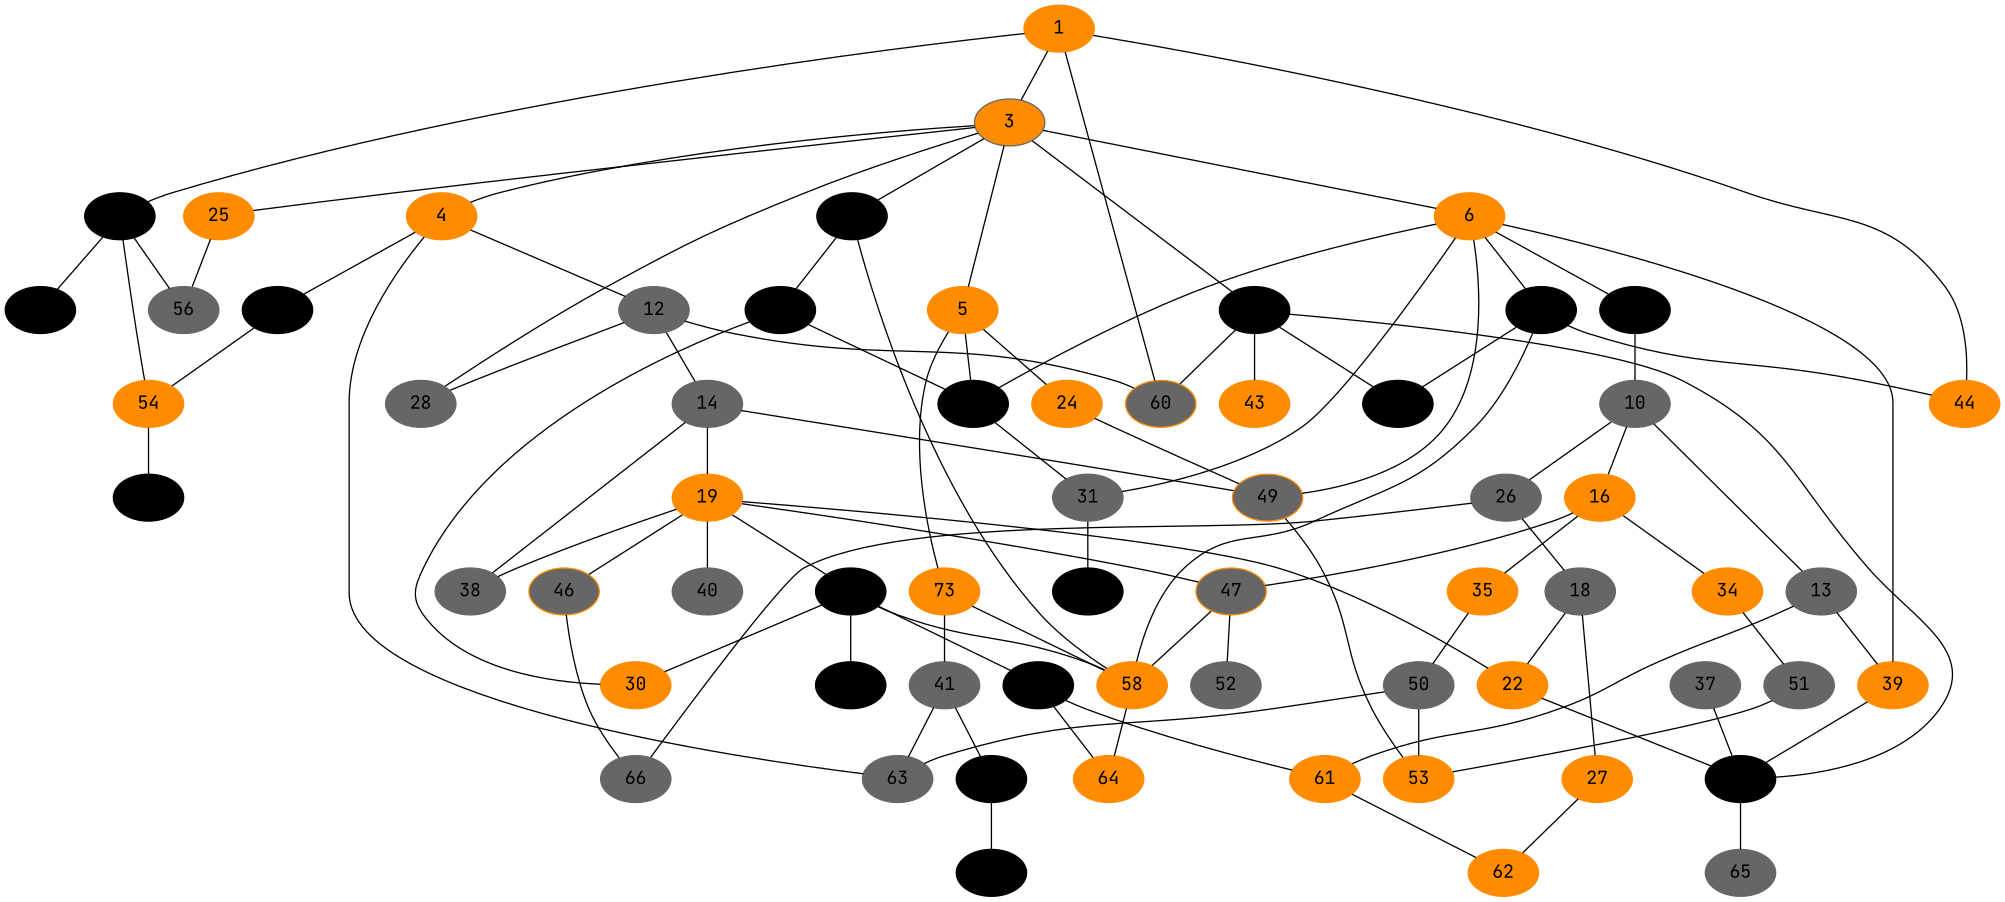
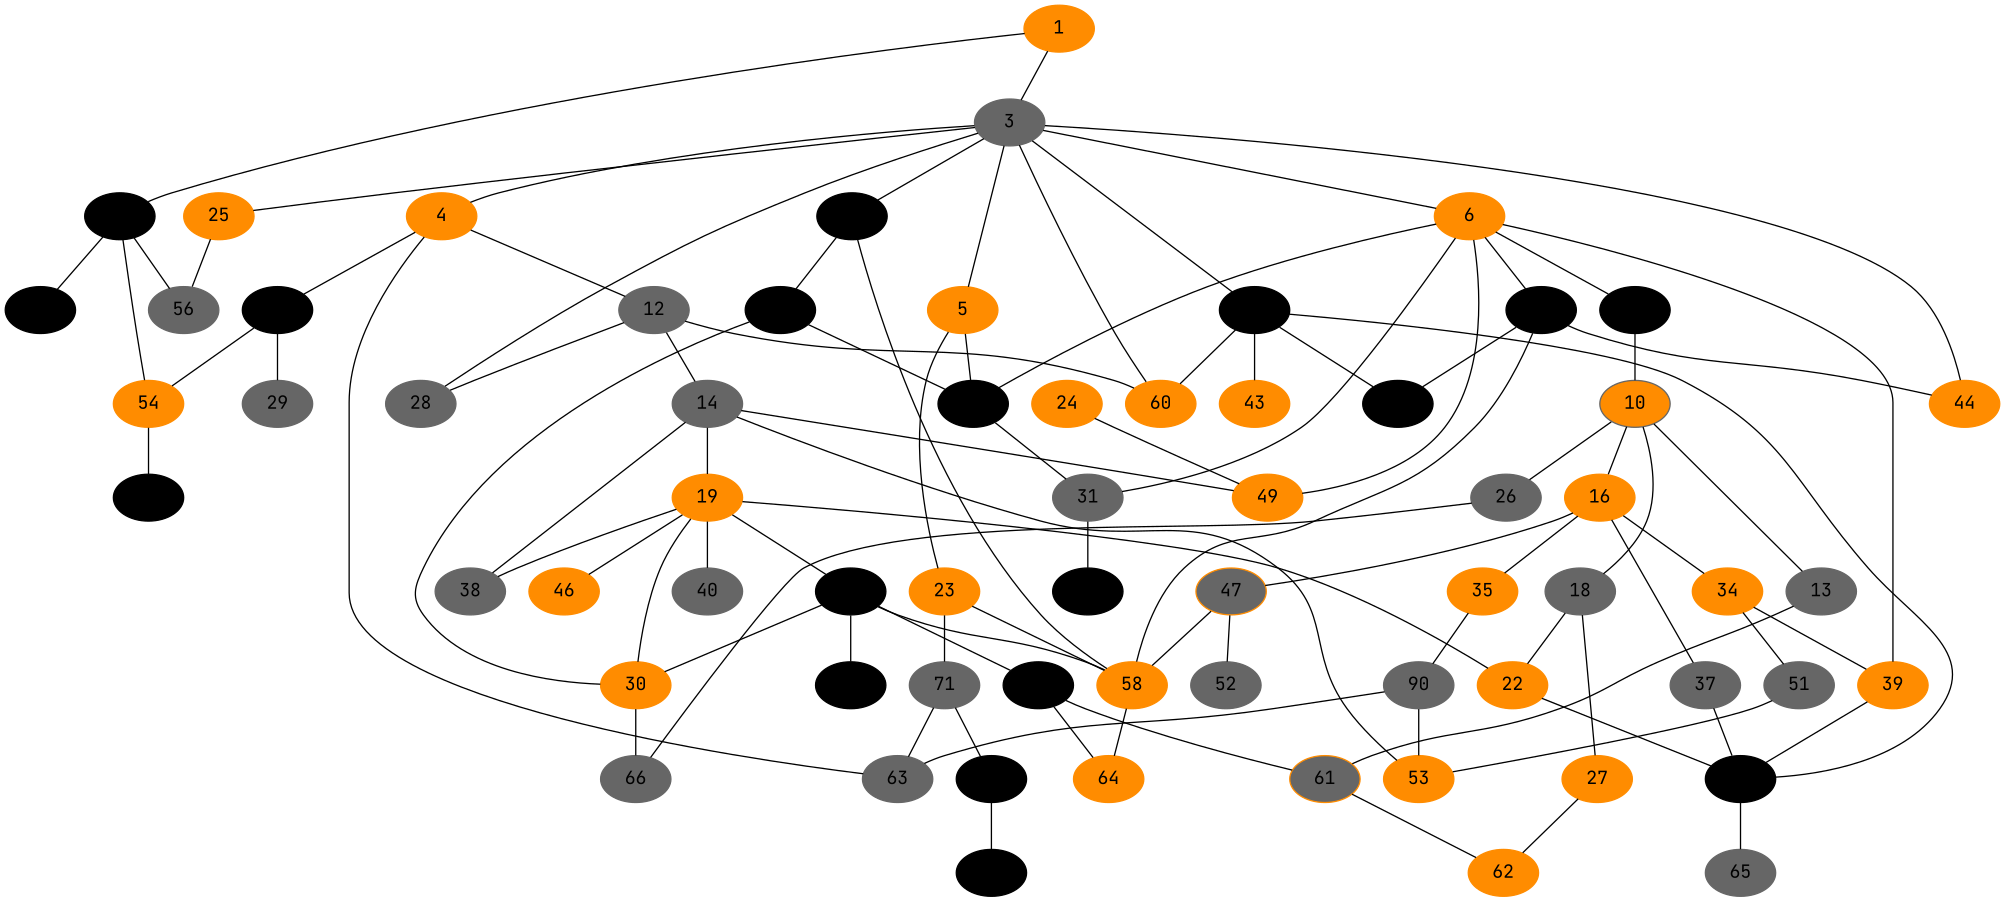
(1010, 122) -> (1010, 122)
(1580, 141) -> (1540, 176)
(1110, 216) -> (1078, 266)
(1005, 349) -> none
none -> (277, 404)
(1161, 404) -> (1161, 404)
(1635, 404) -> (1635, 404)
(1268, 498) -> (1268, 498)
(1005, 545) -> (654, 586)
(1547, 550) -> (1651, 508)
(564, 591) -> (564, 591)
(945, 591) -> (945, 591)
none -> (1653, 591)
(1347, 636) -> (1039, 521)
(1857, 638) -> (1810, 638)
(945, 685) -> (945, 685)
(1419, 685) -> (1419, 685)
(583, 694) -> (636, 728)
(1325, 779) -> (1325, 779)
